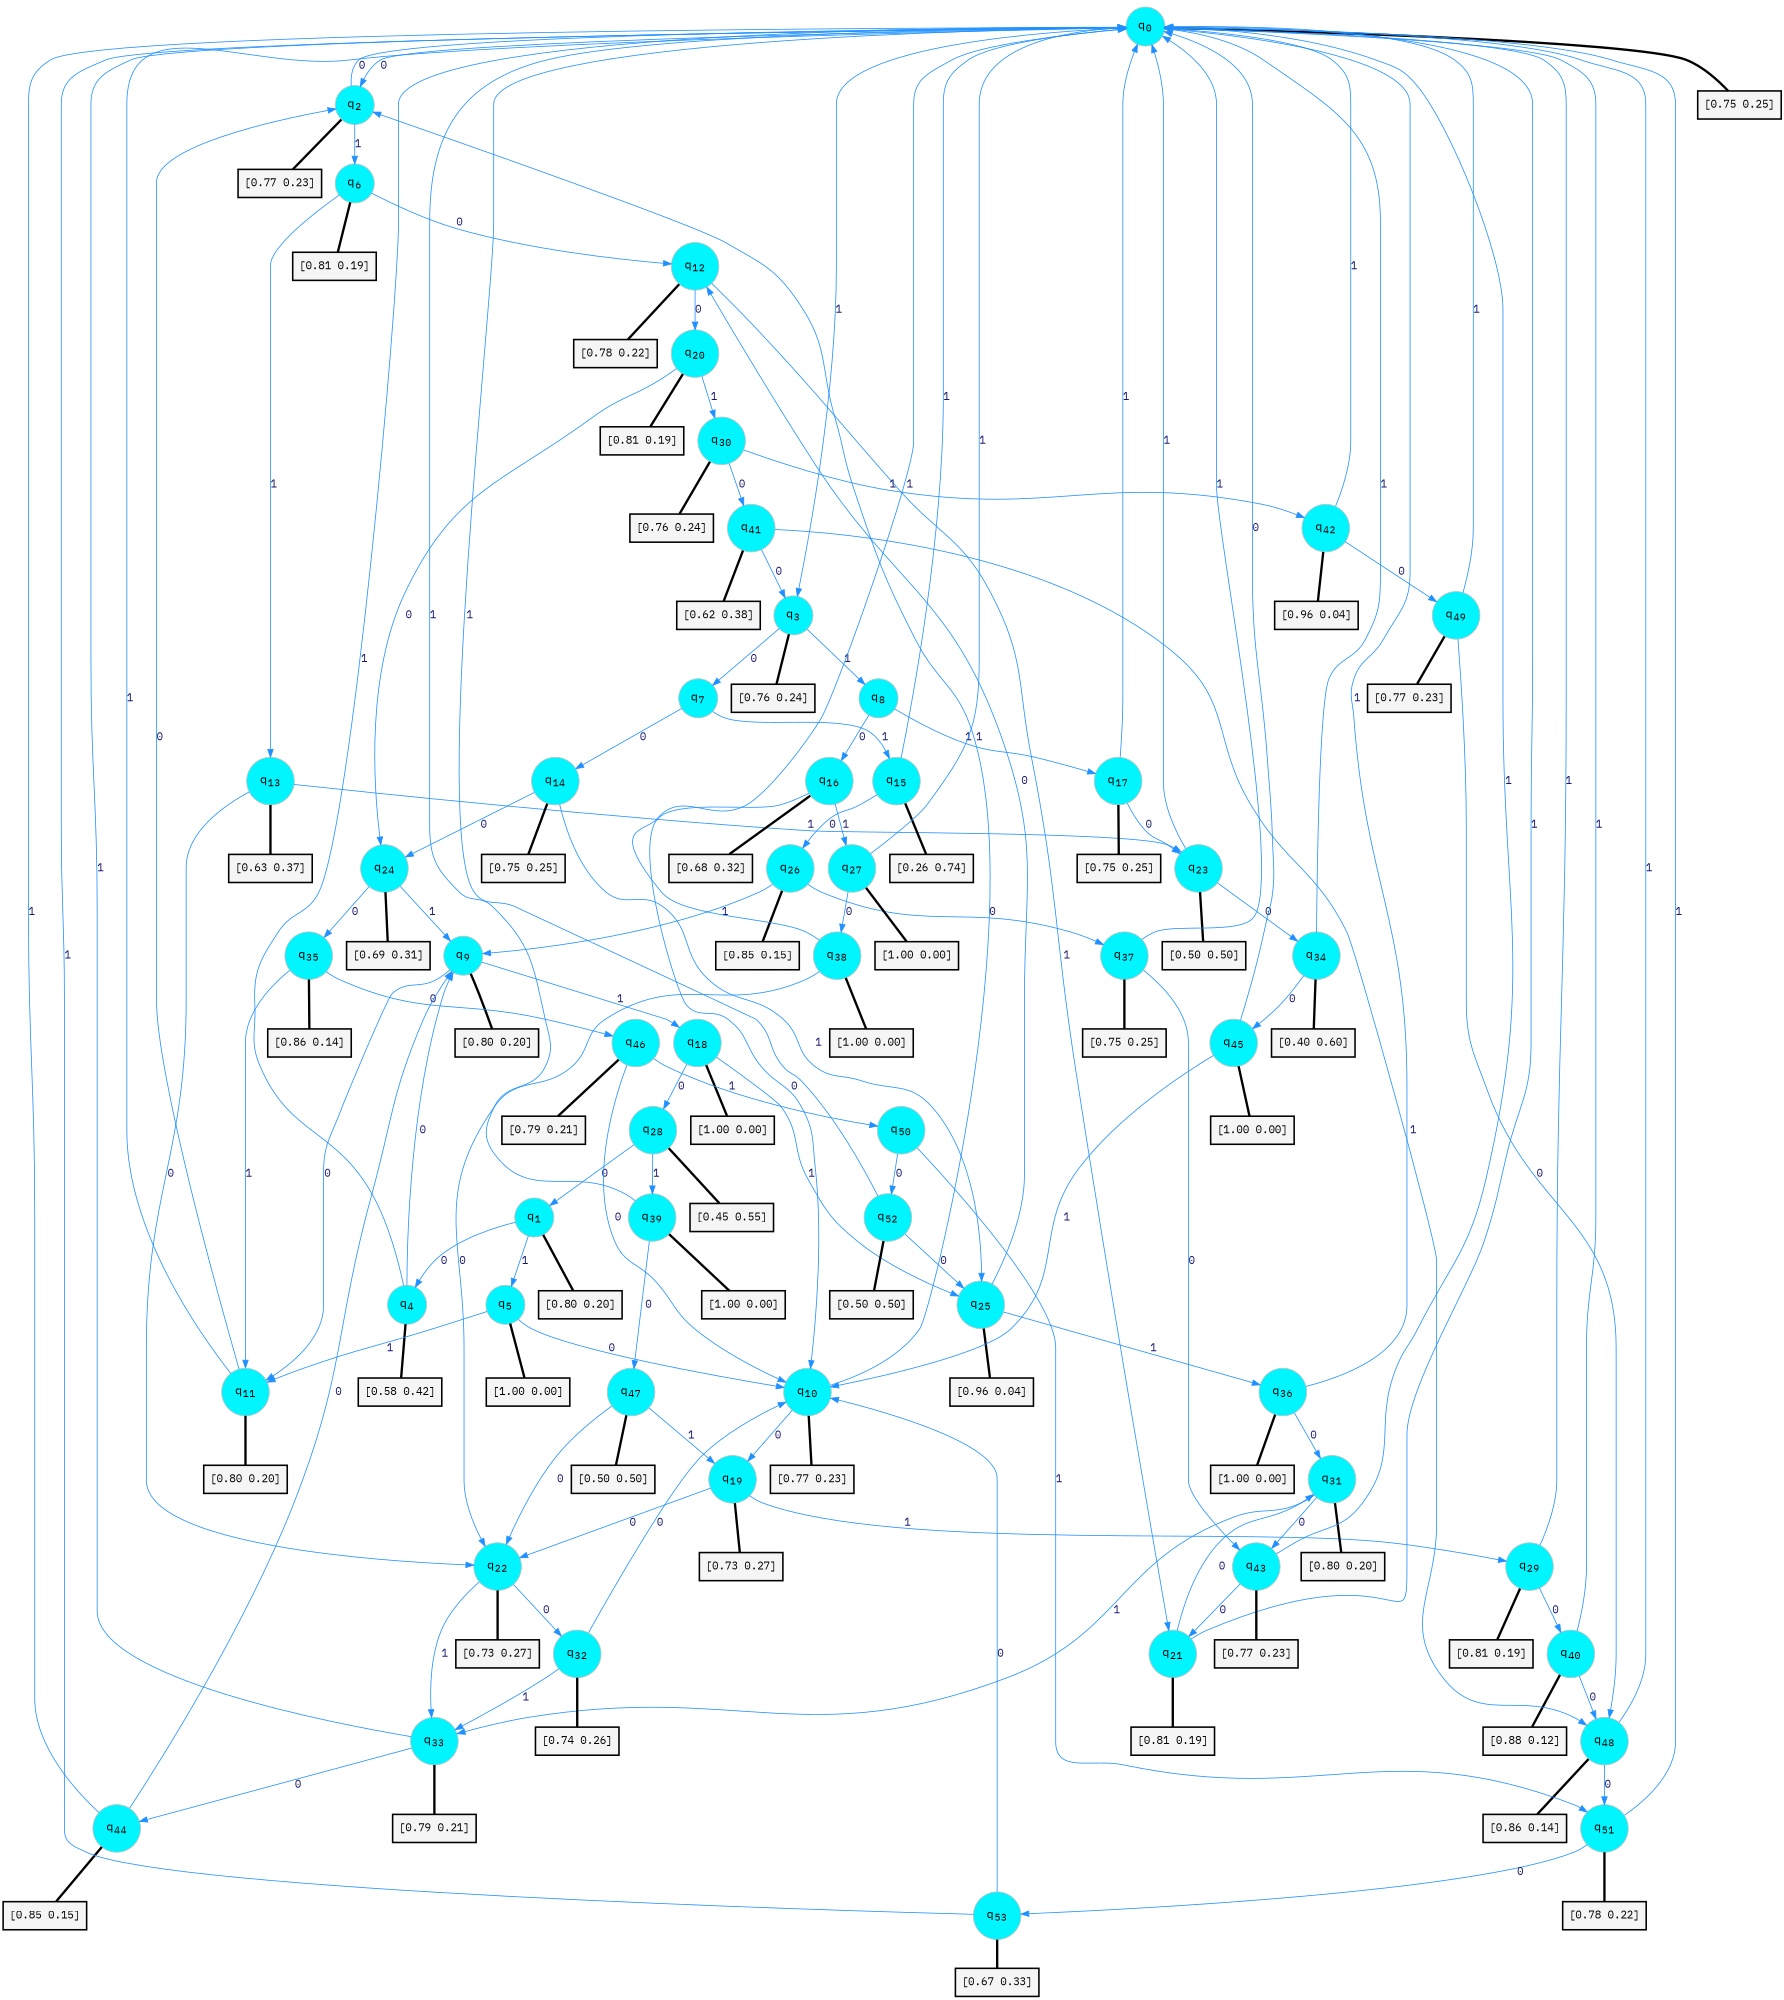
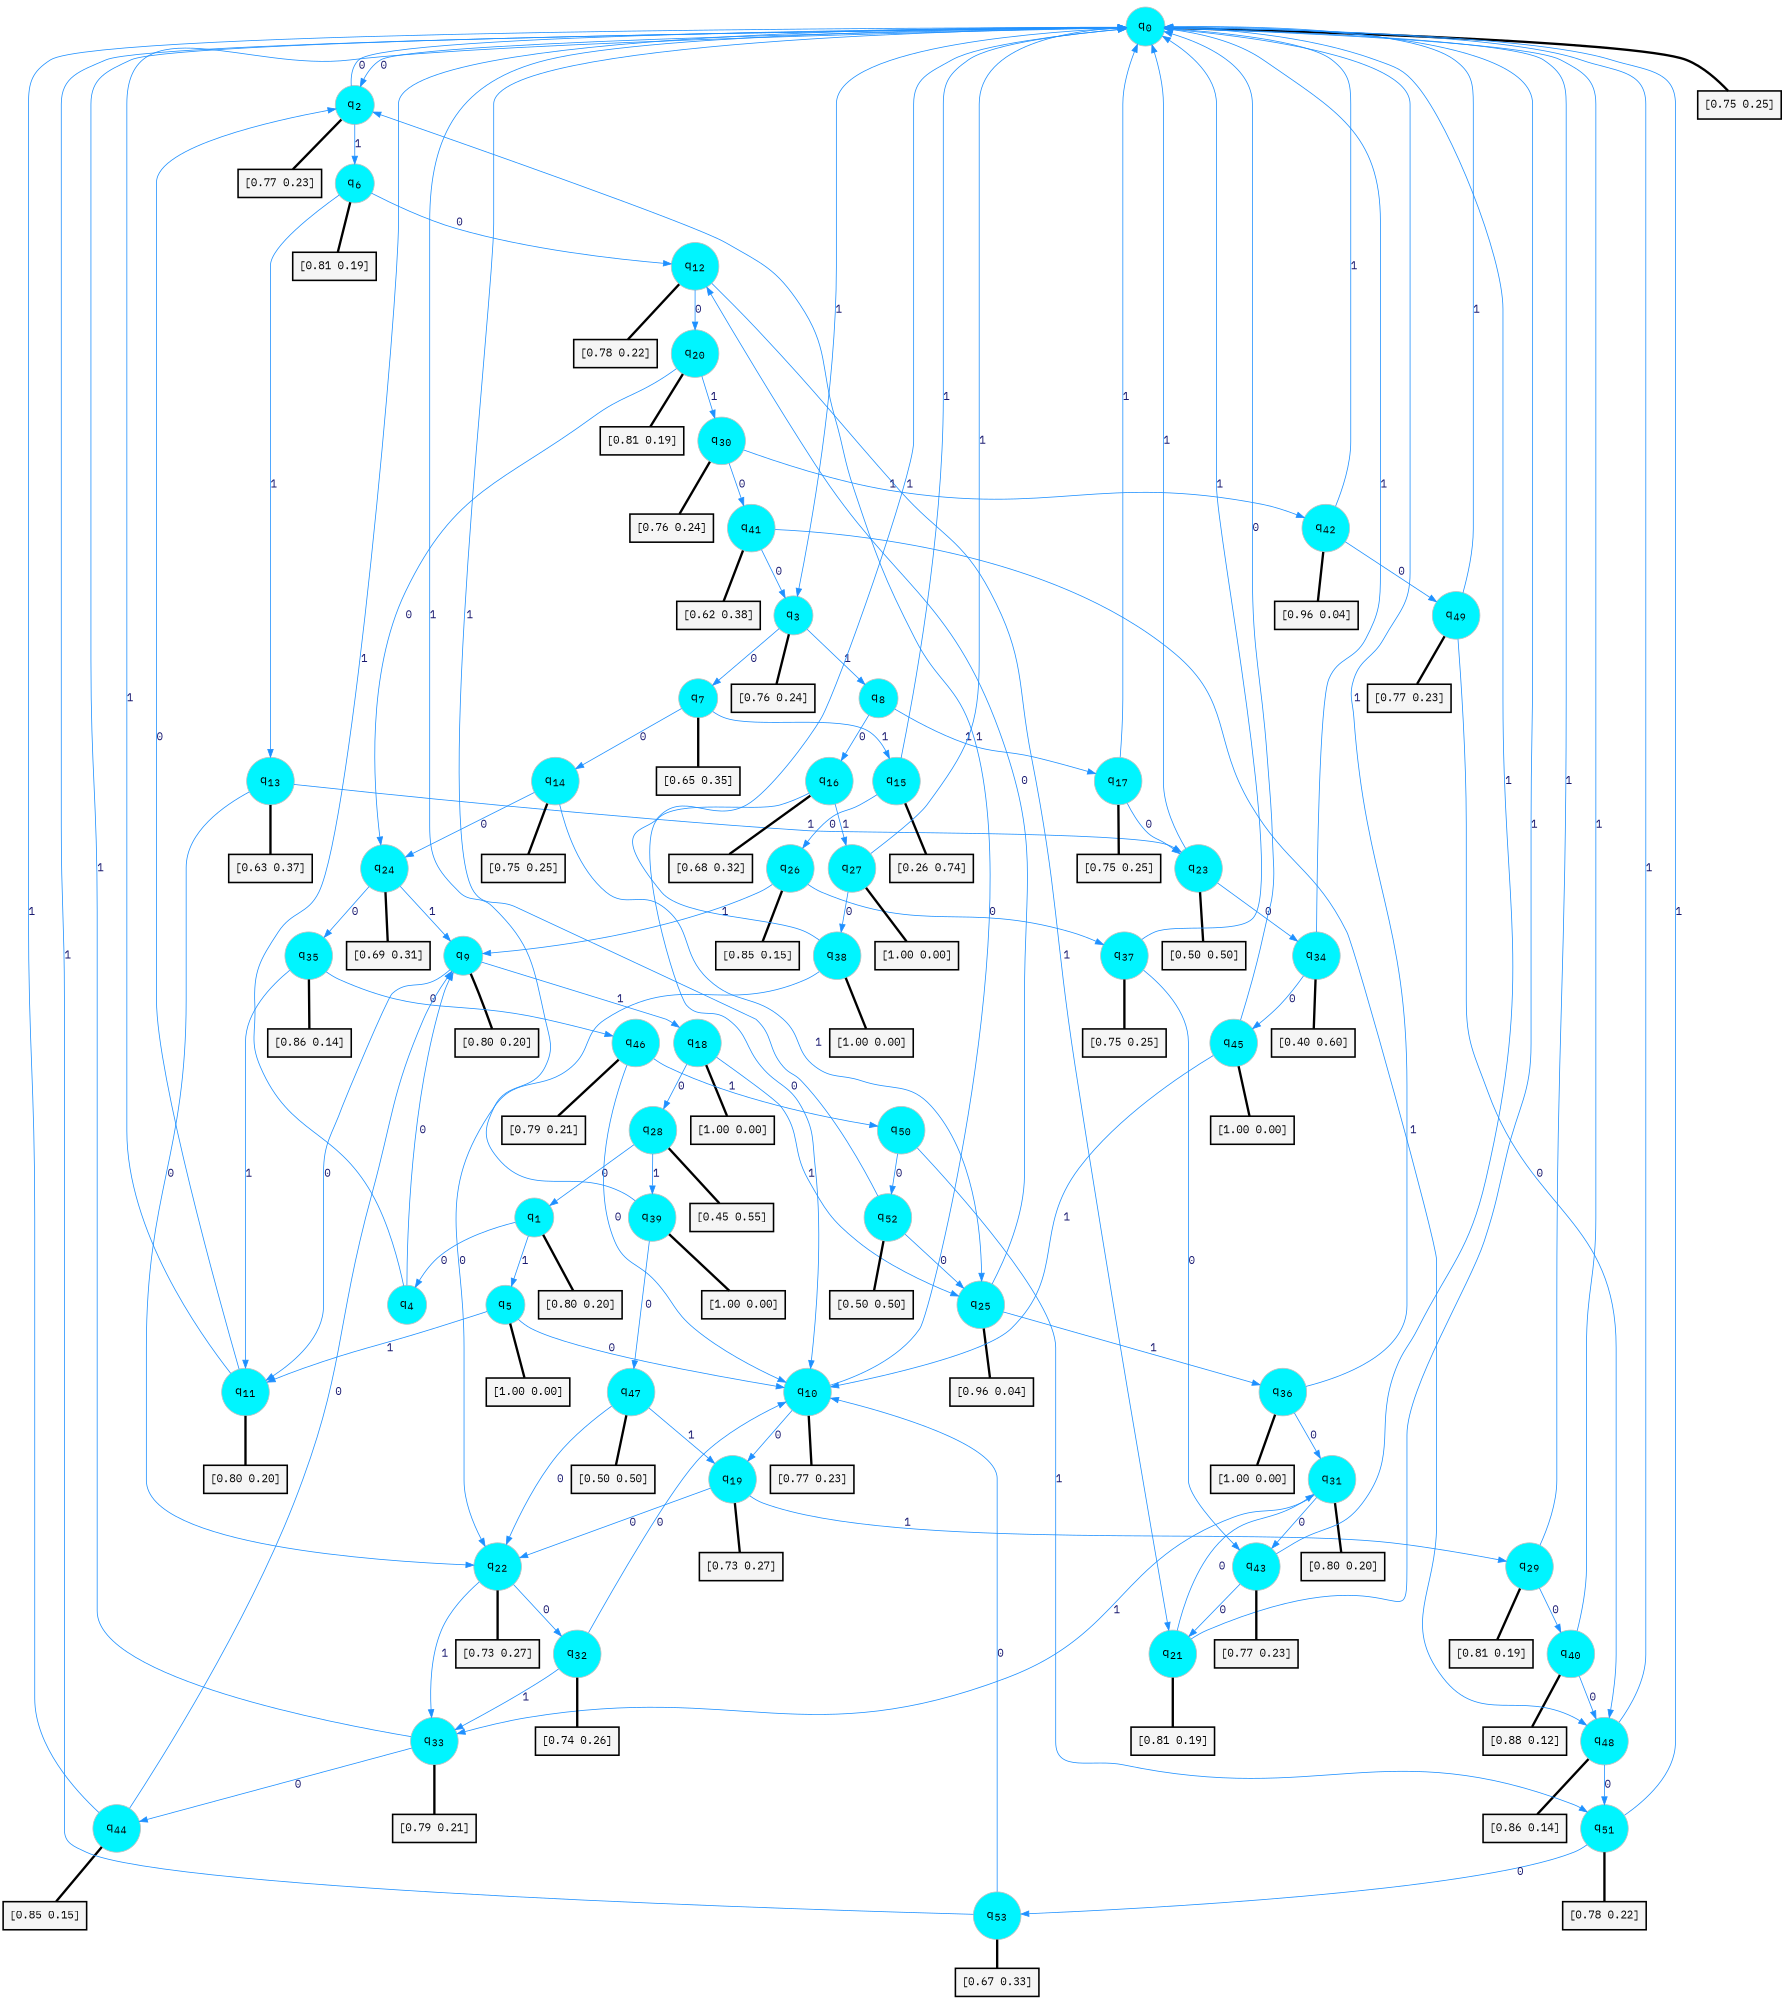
none -> (698, 781)
(400, 1392) -> none
